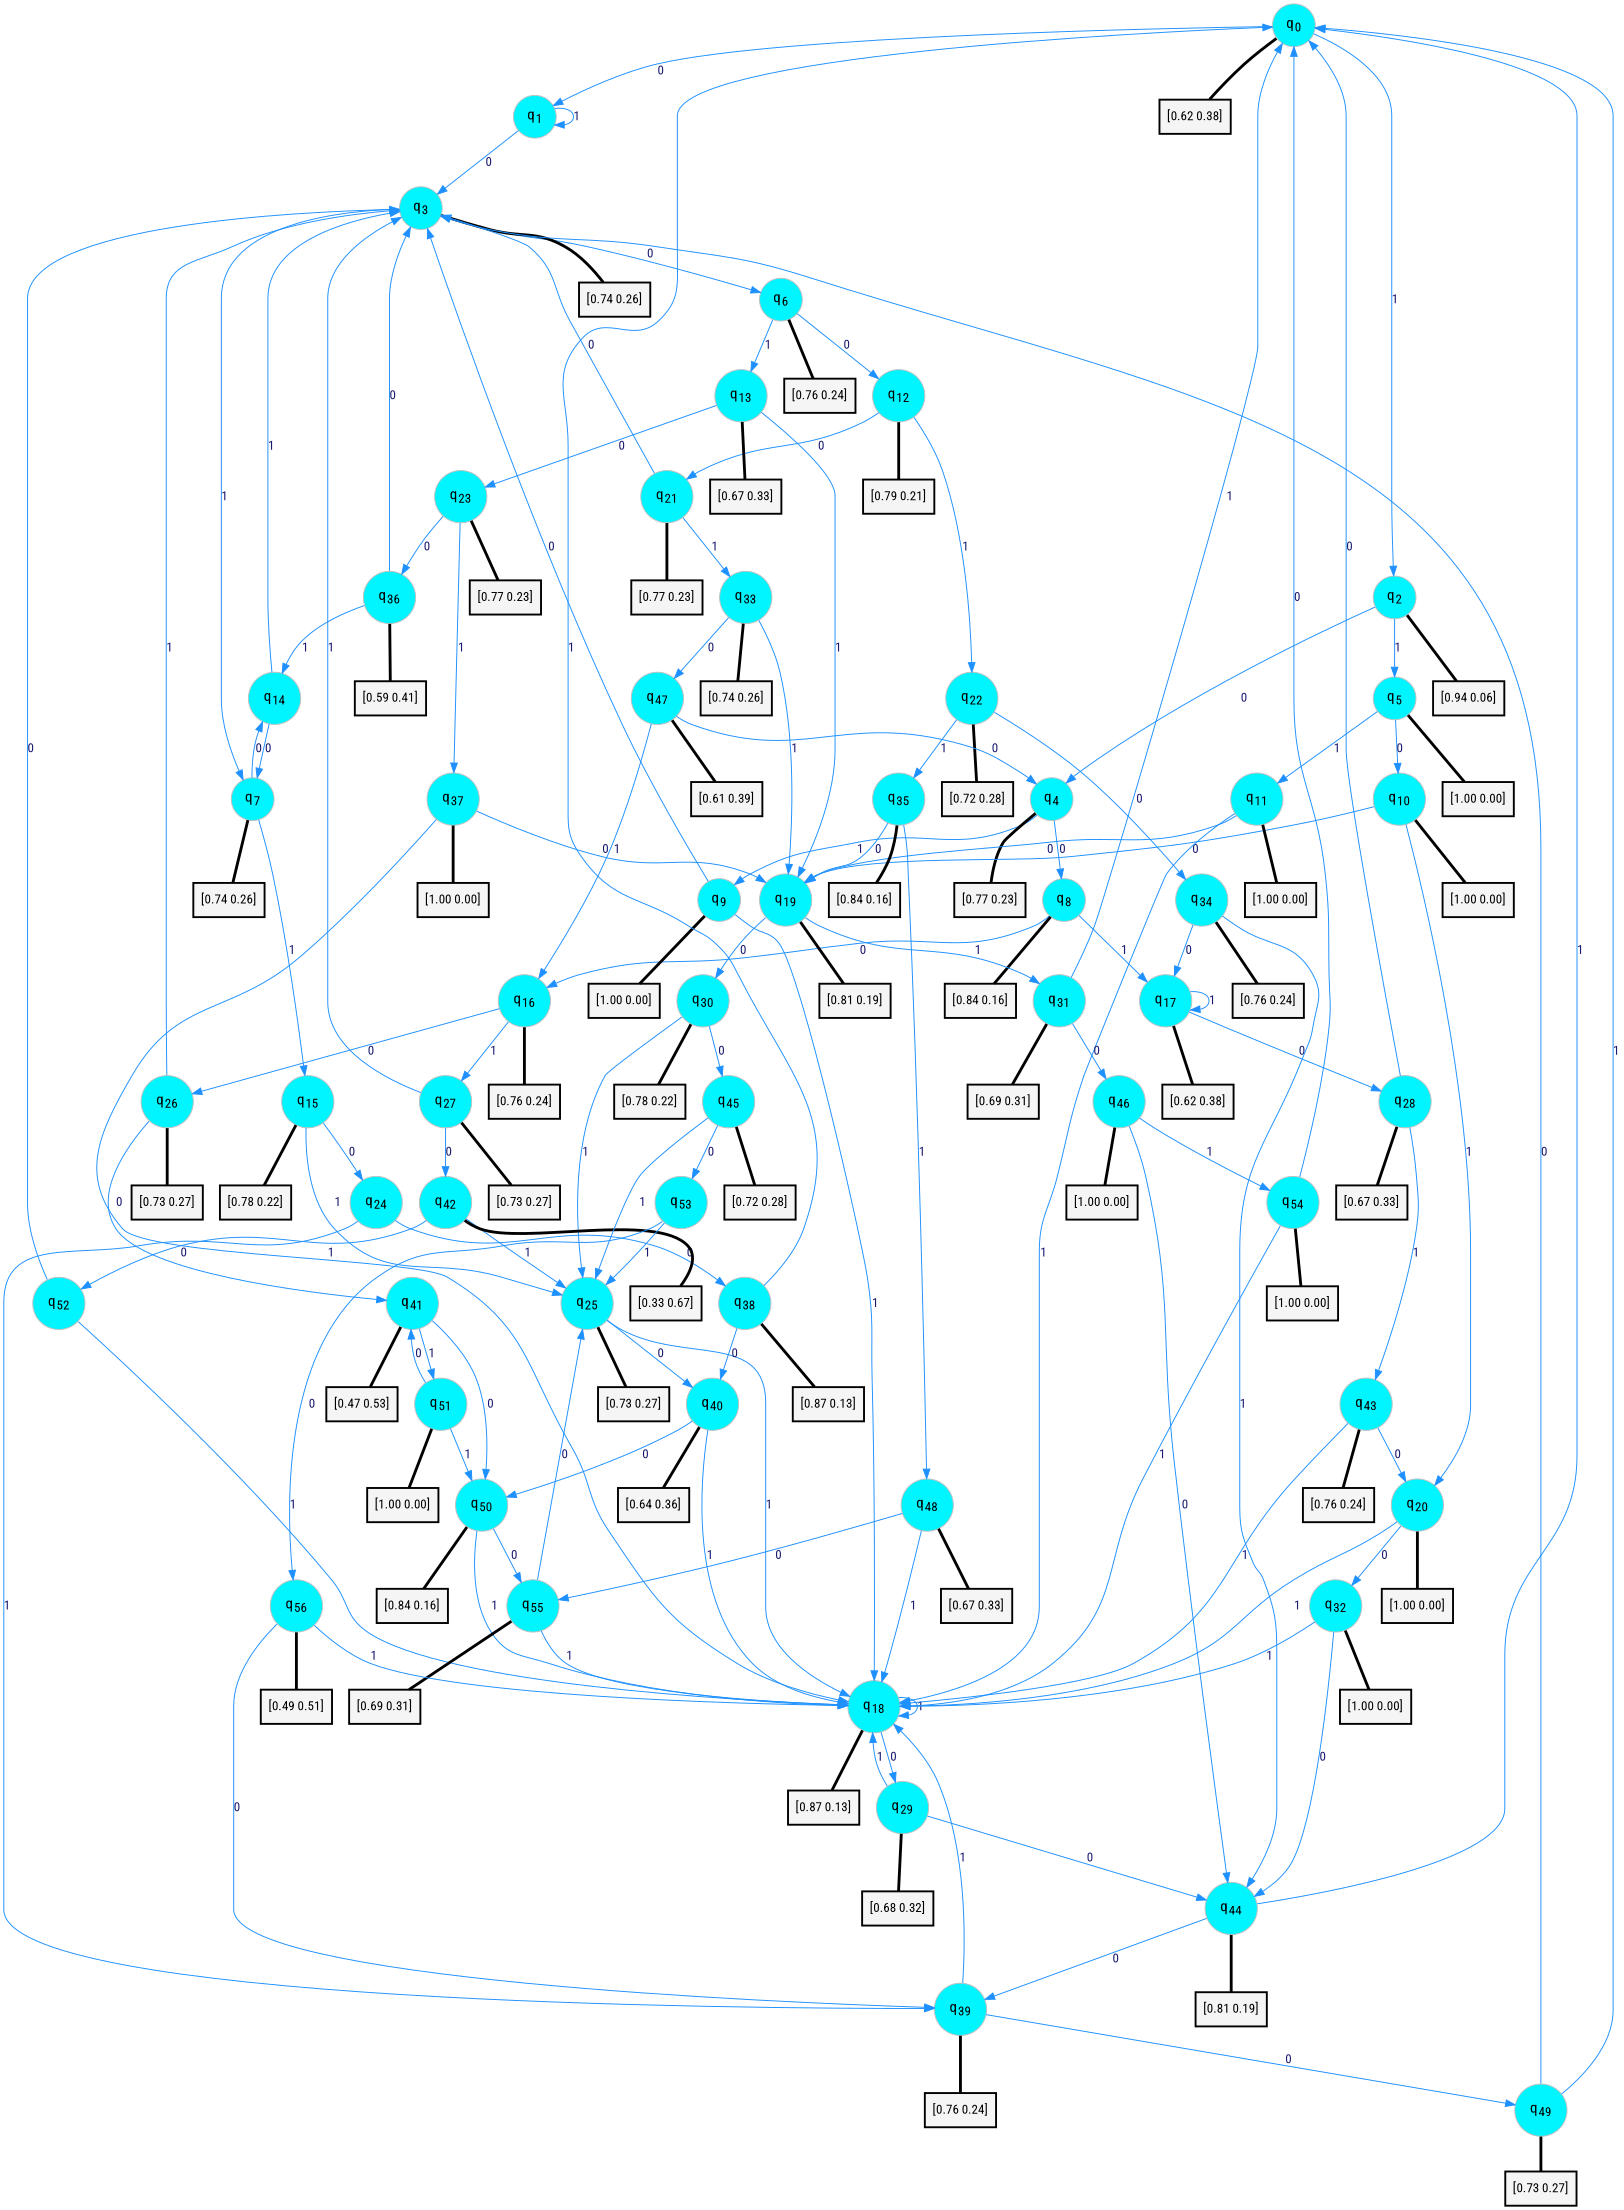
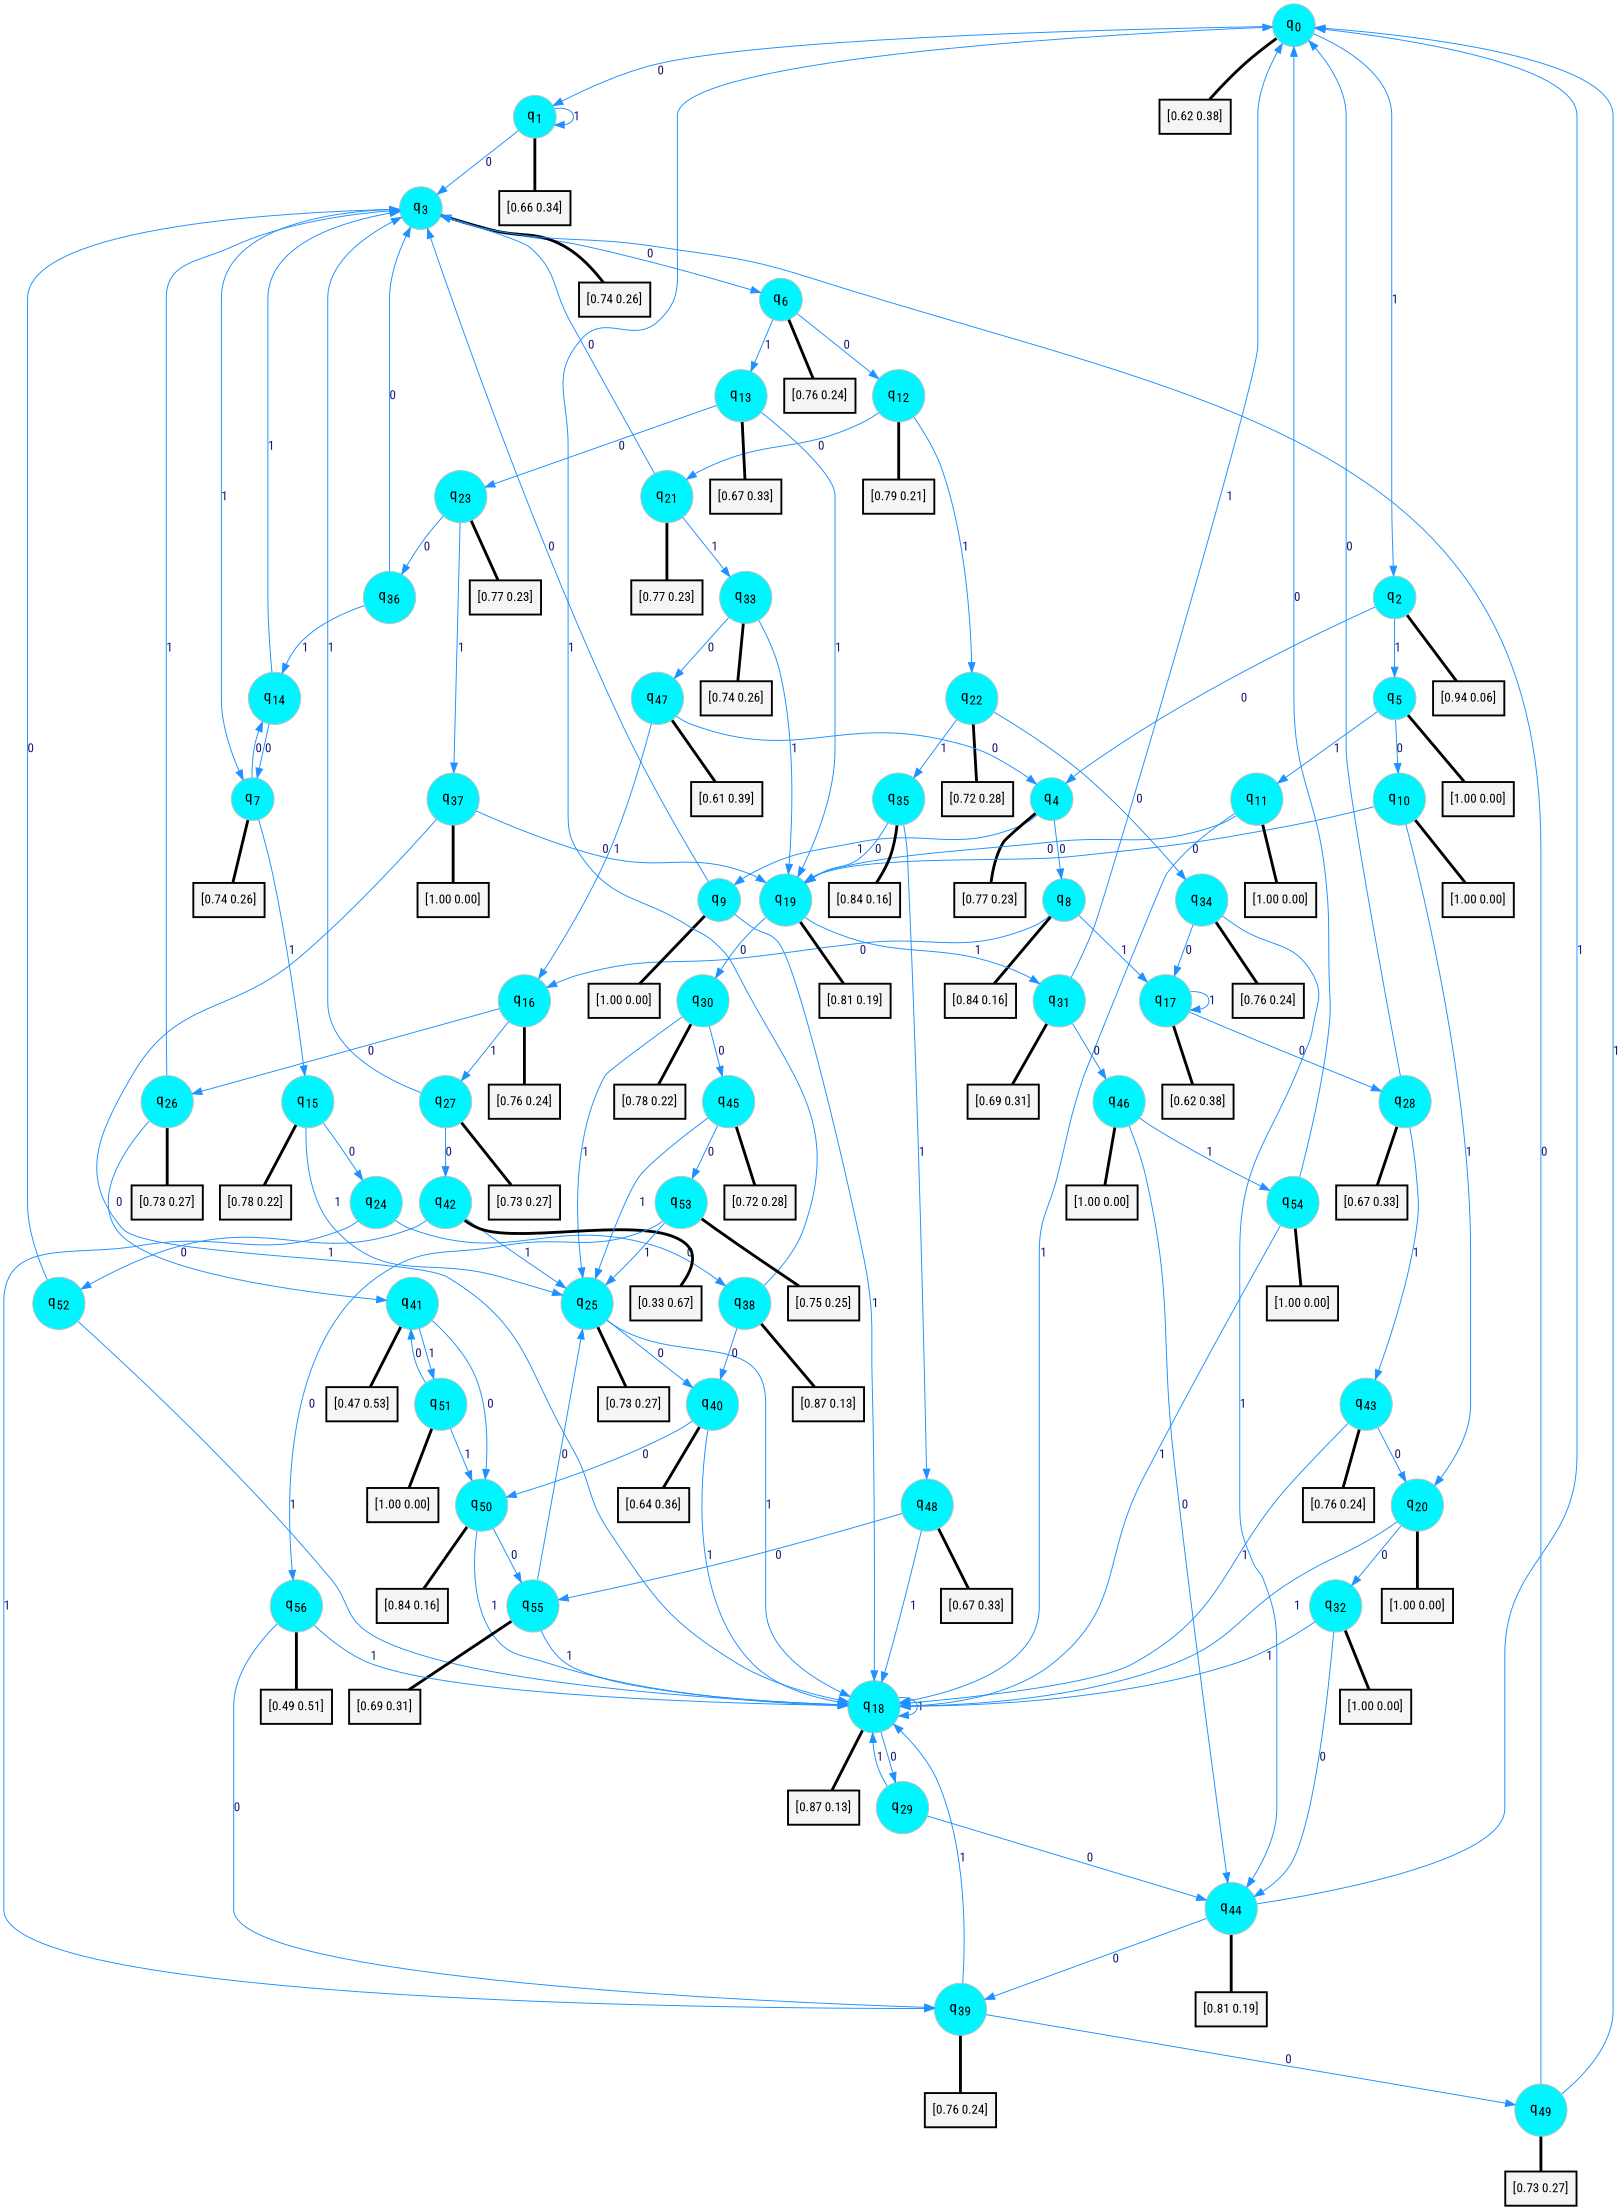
none -> (535, 208)
(390, 698) -> none
none -> (824, 1303)
(898, 1908) -> none
